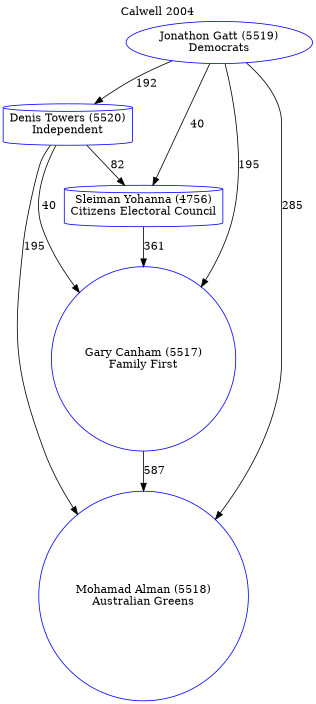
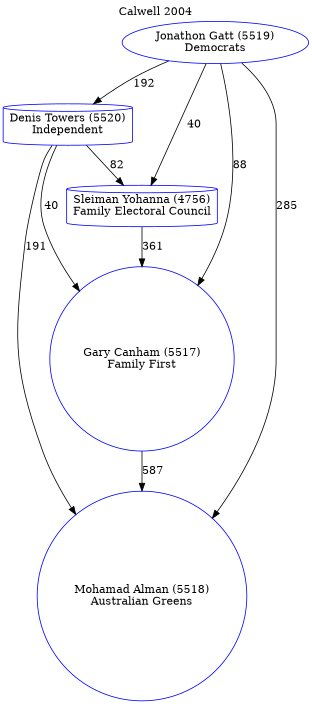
(249, 165) -> (240, 165)
(144, 206) -> (142, 206)
(35, 247) -> (36, 247)
